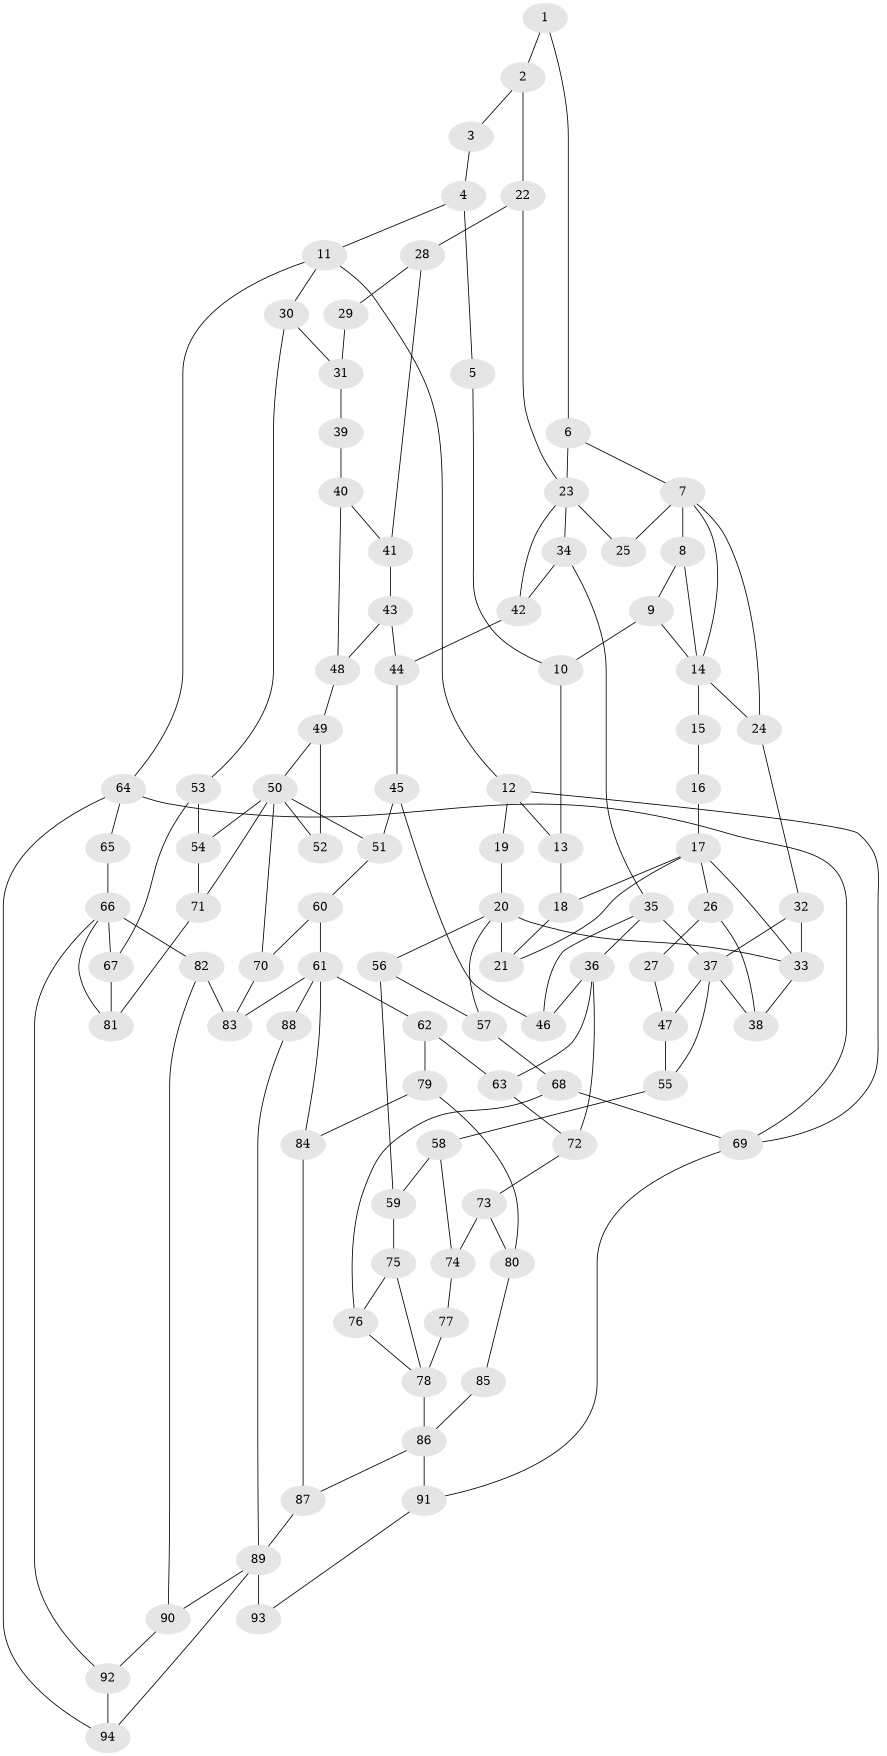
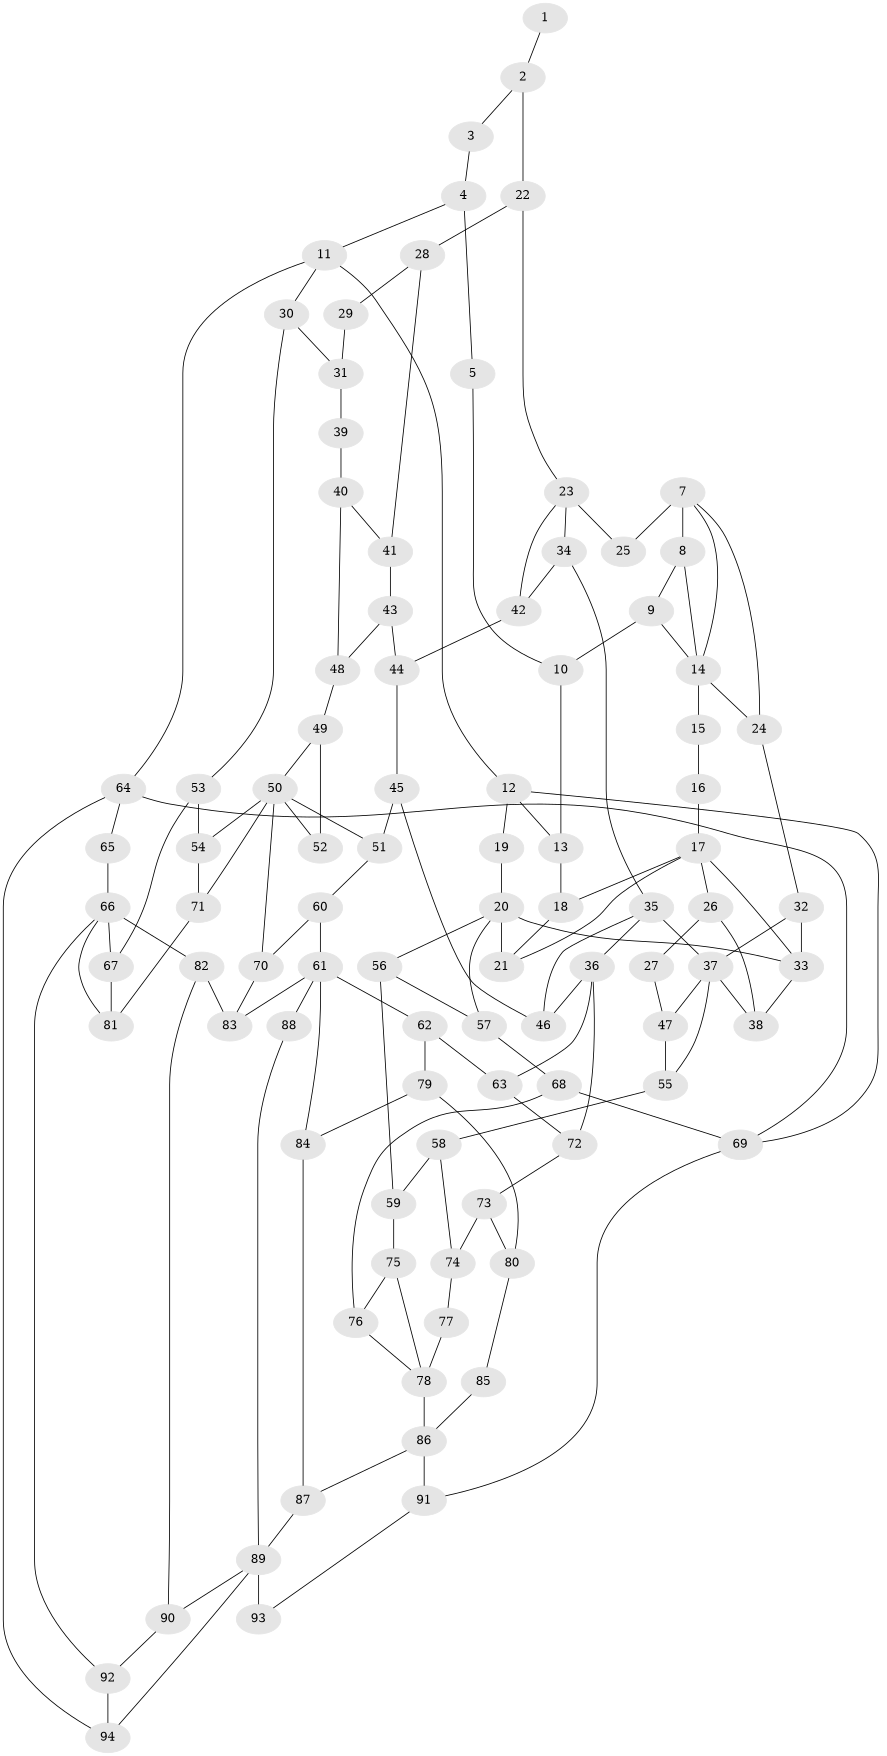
(568, 433) -> none
